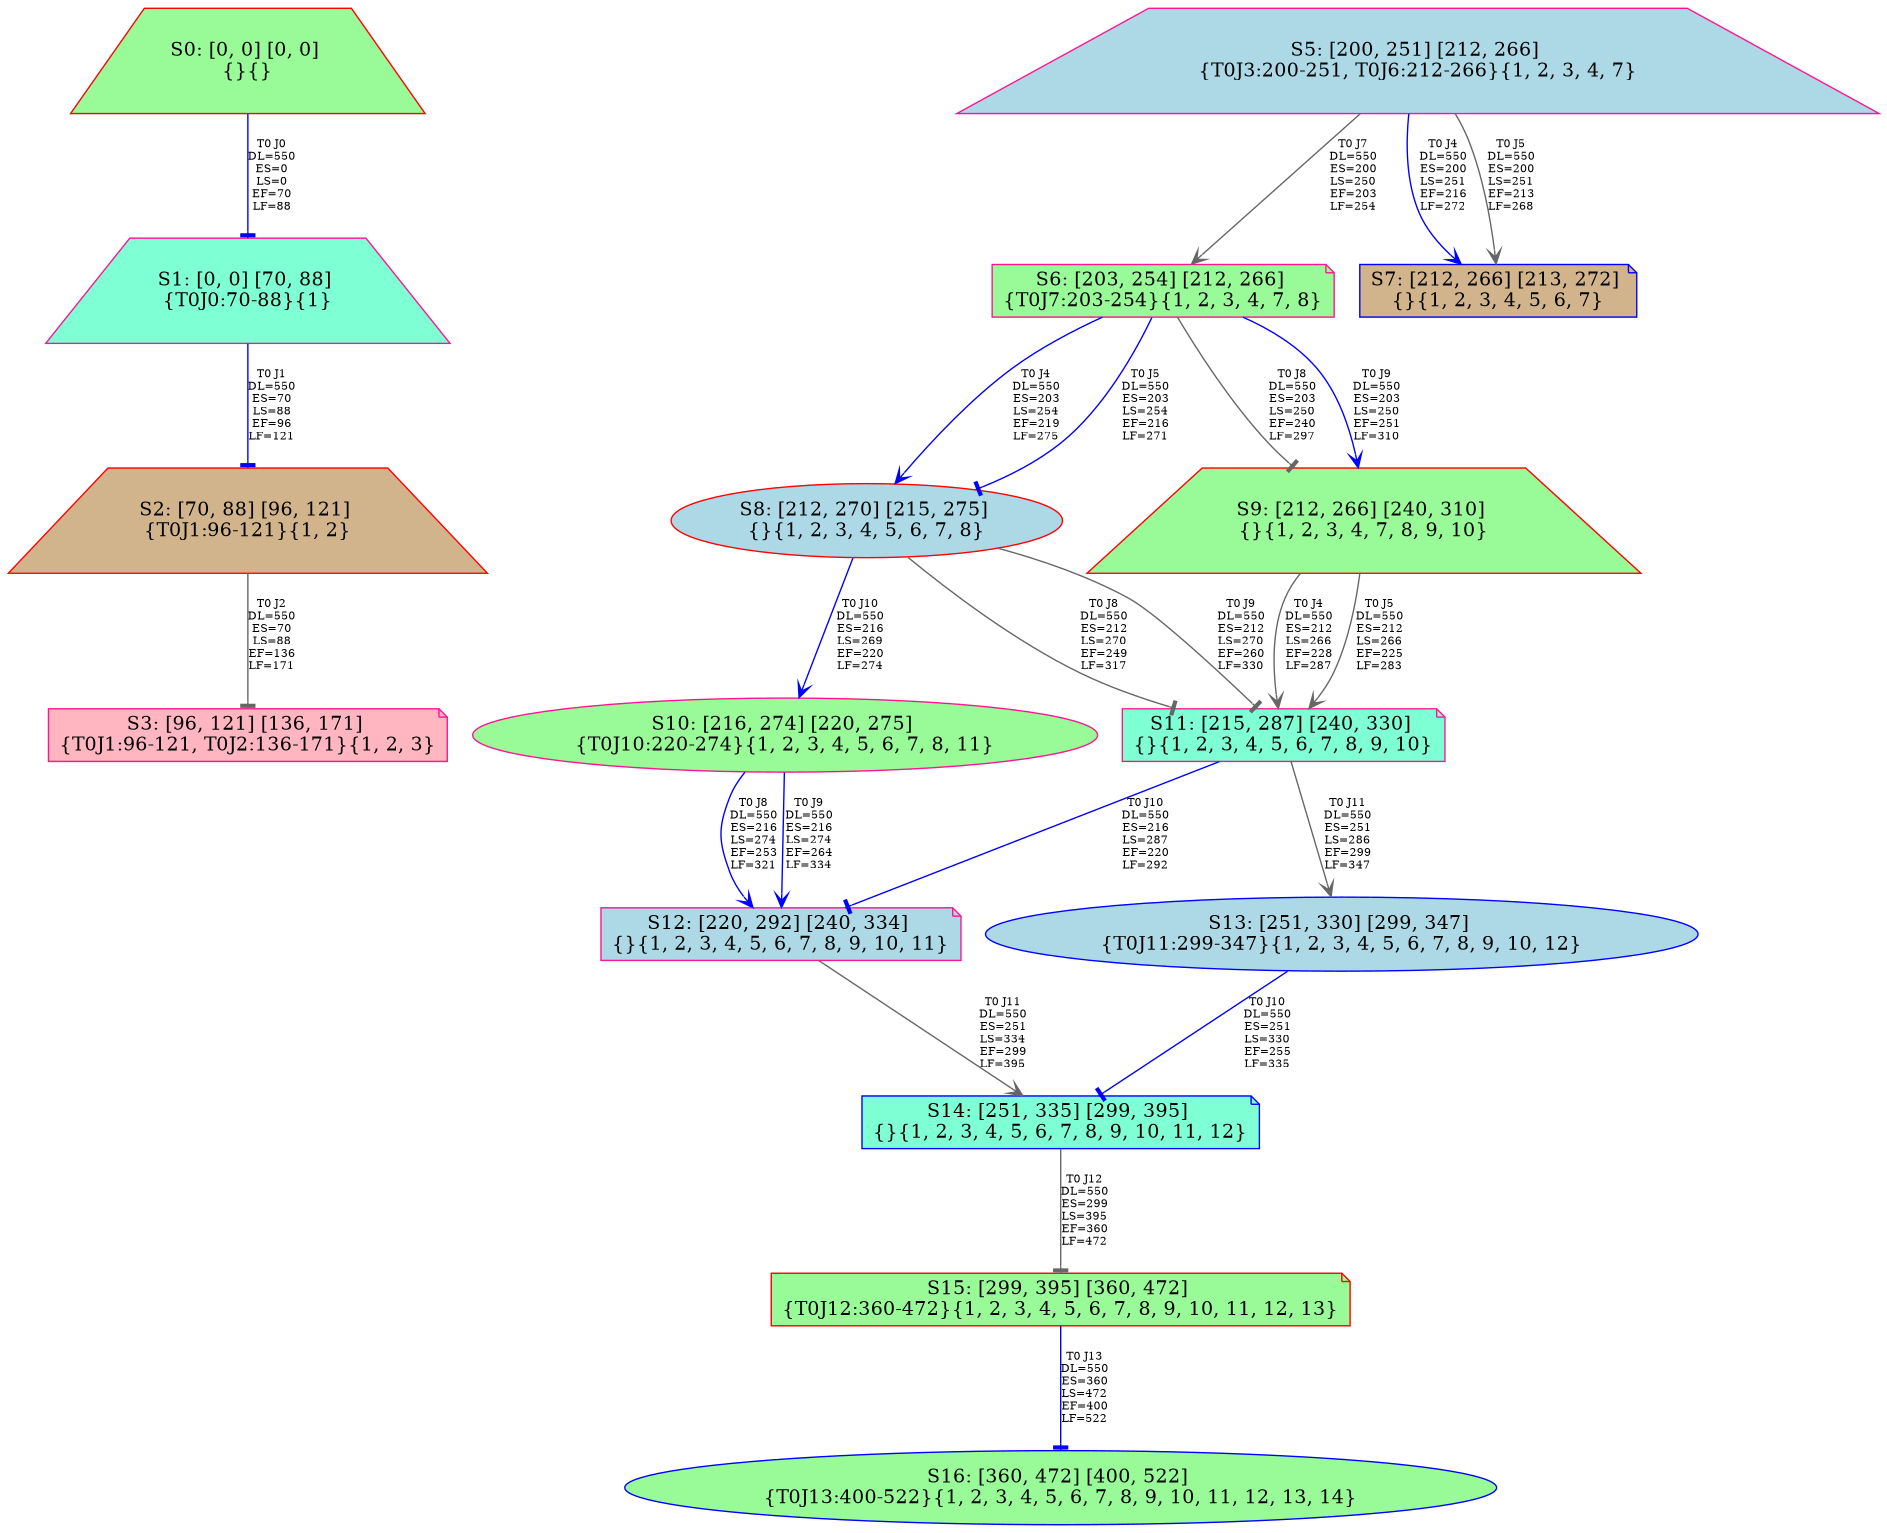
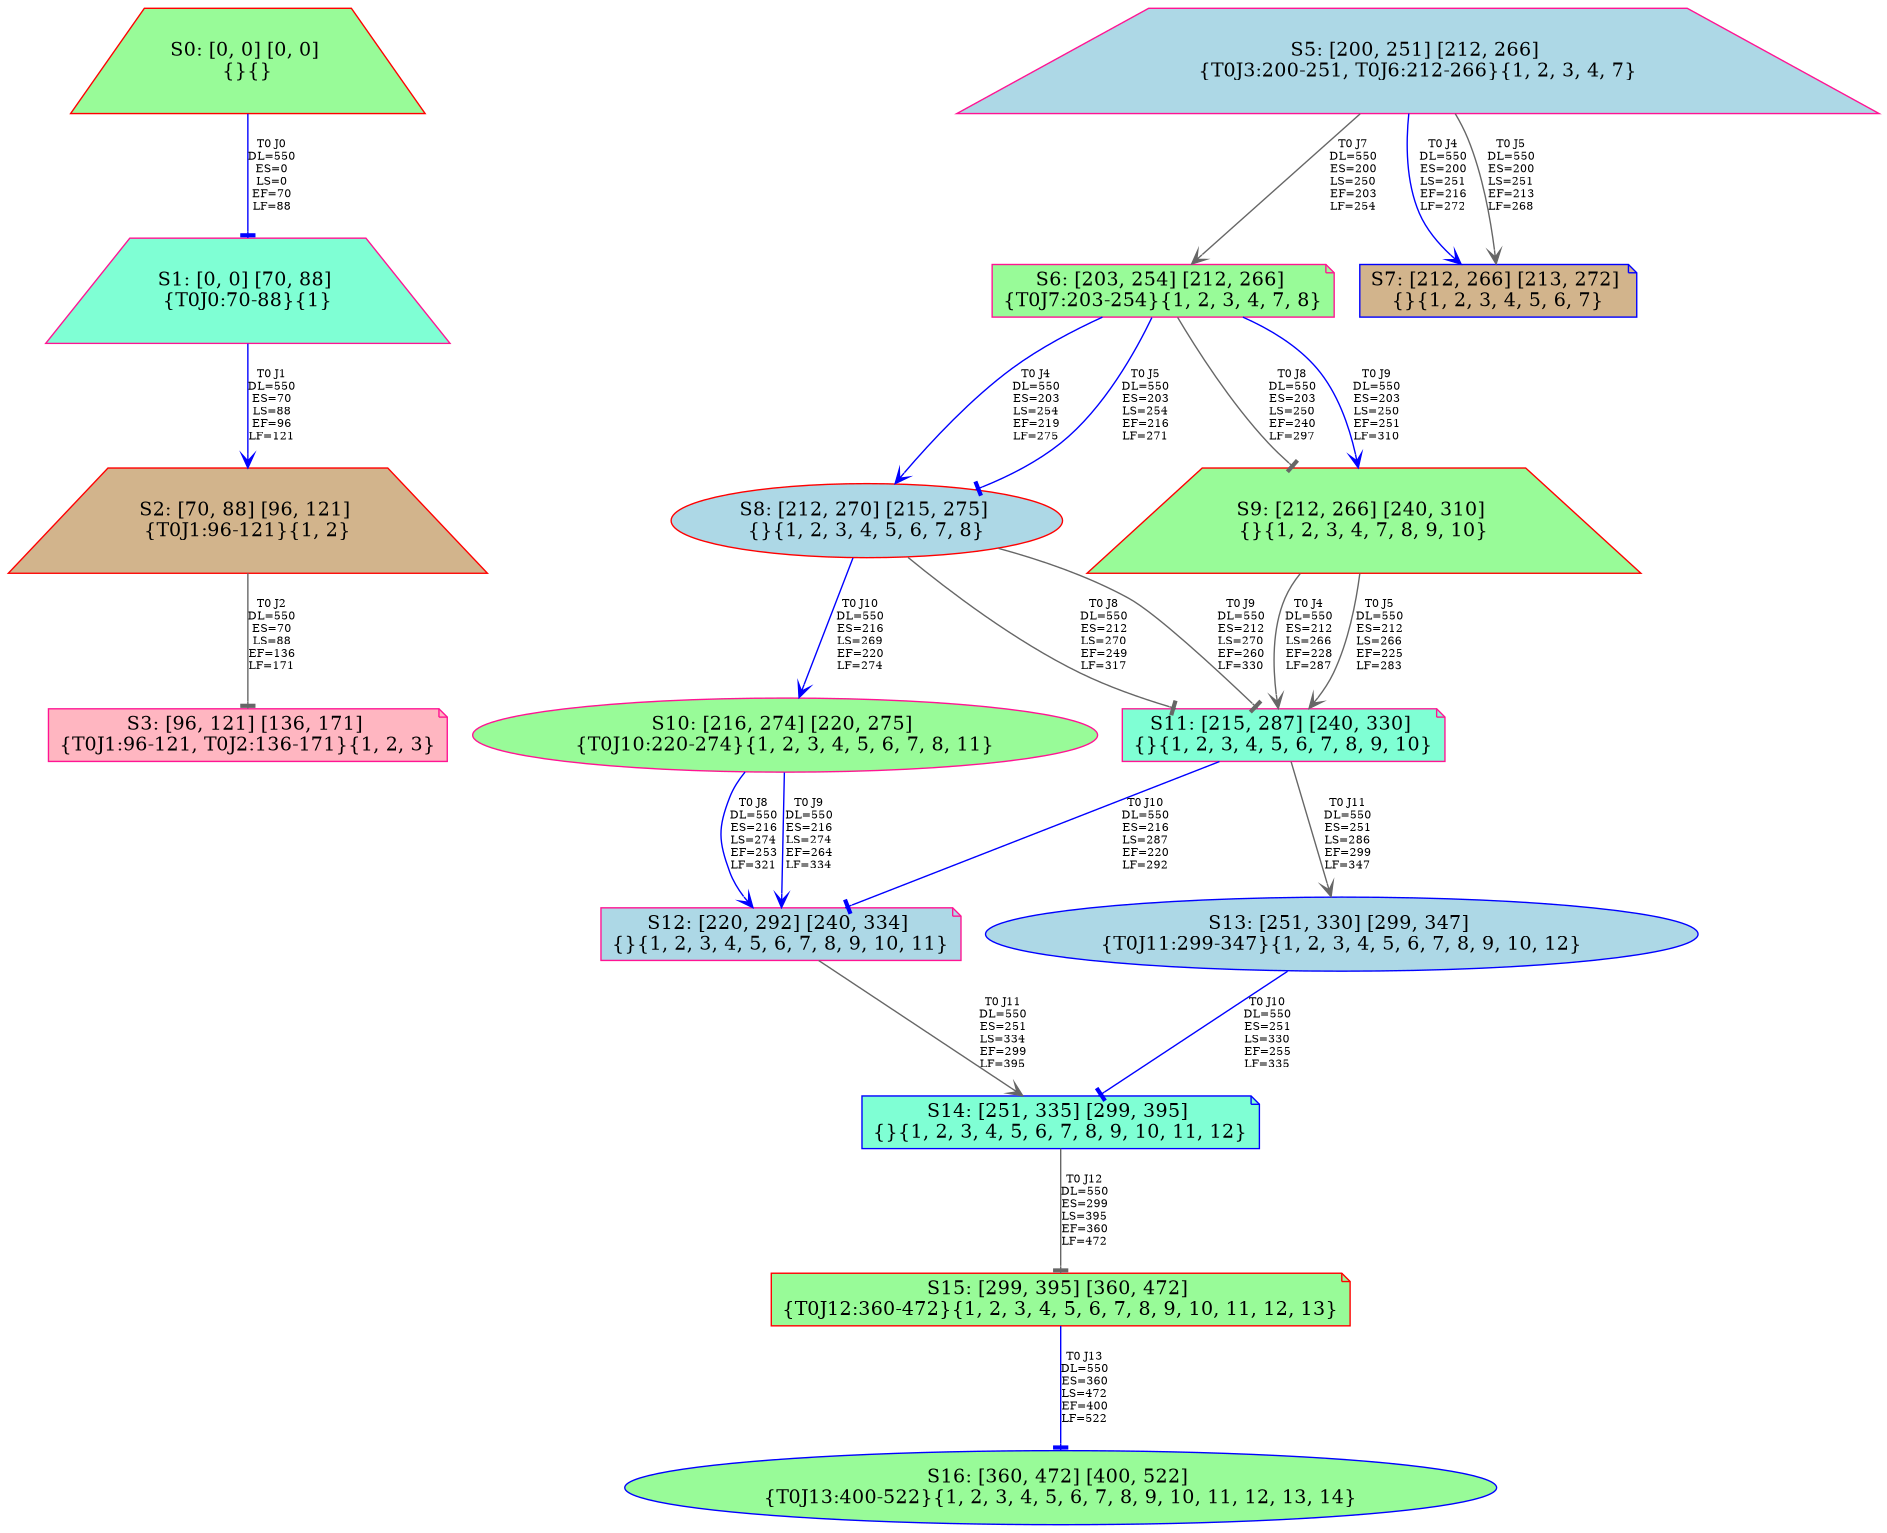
(248, 402) -> (248, 399)
